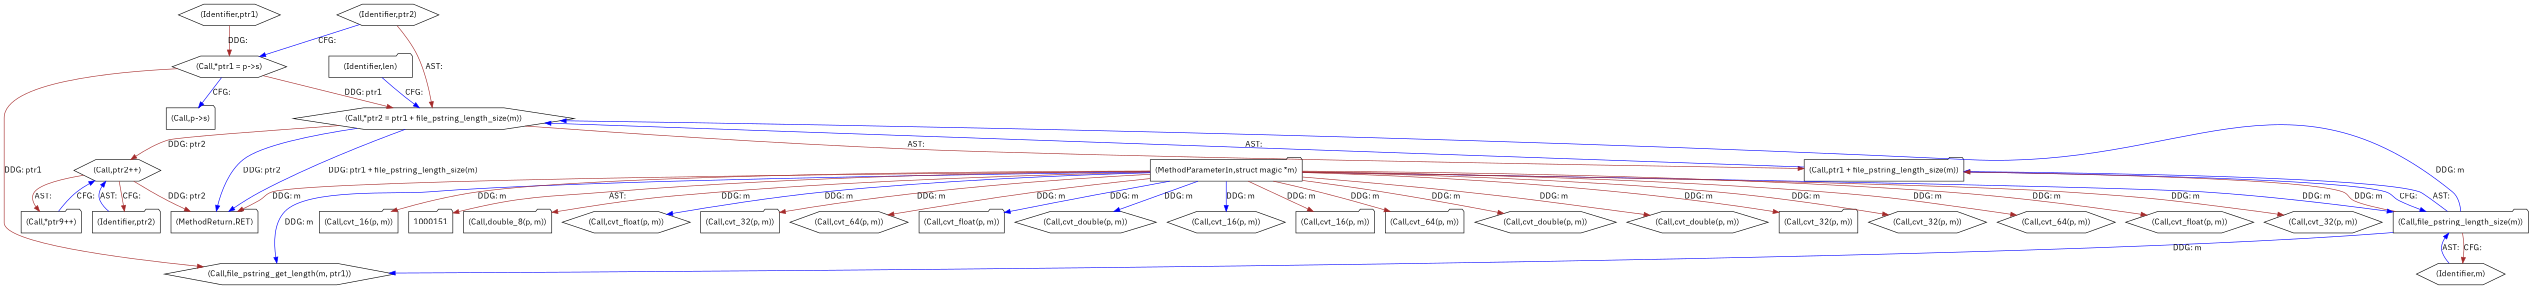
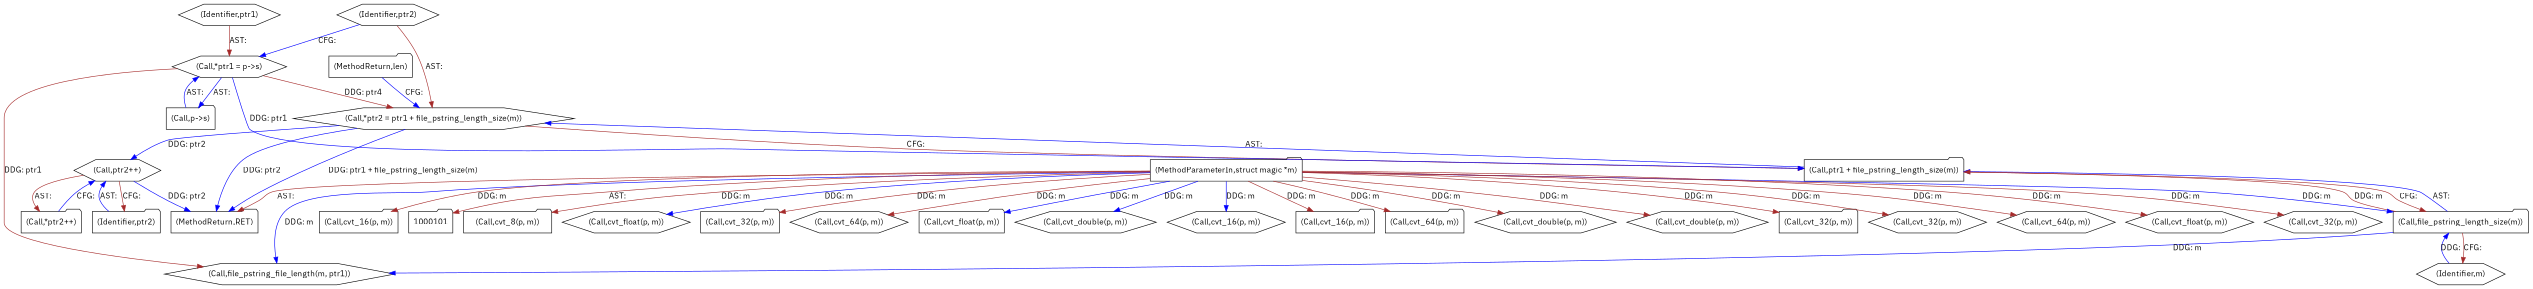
(239, 41) -> (239, 41)
(371, 67) -> (371, 67)
none -> (185, 92)
(223, 93) -> (223, 93)
(363, 93) -> (363, 93)
(235, 133) -> (235, 133)
(1530, 143) -> none
(917, 144) -> (917, 144)
none -> (875, 152)
(2195, 178) -> (2195, 178)
(159, 196) -> (159, 196)
(287, 196) -> (287, 196)
(51, 222) -> (51, 222)
(431, 222) -> (431, 222)
(508, 222) -> (508, 222)
(2452, 248) -> (2452, 248)
(279, 274) -> (279, 274)
